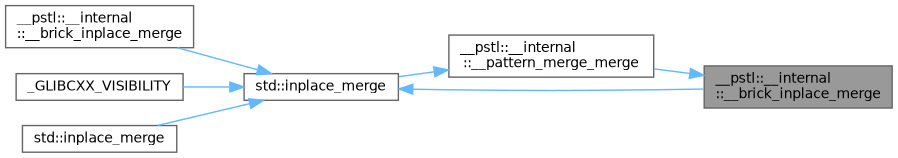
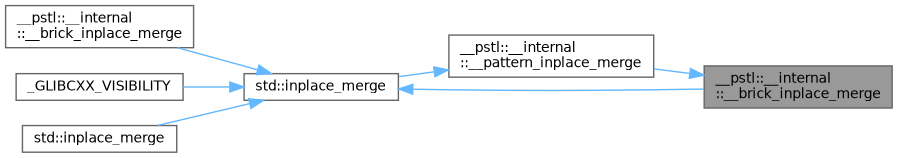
(551, 56) -> (551, 56)
